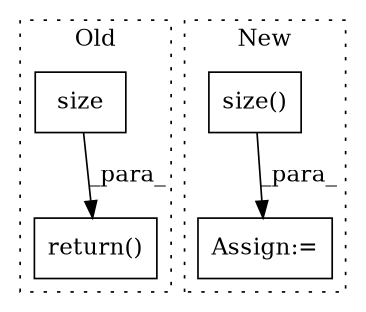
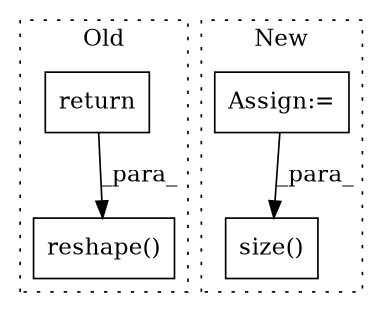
(81, 102) -> (97, 102)
(259, 167) -> (277, 167)
(96, 248) -> (104, 248)
